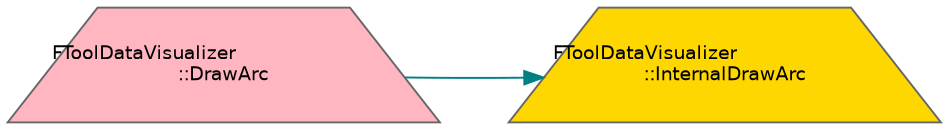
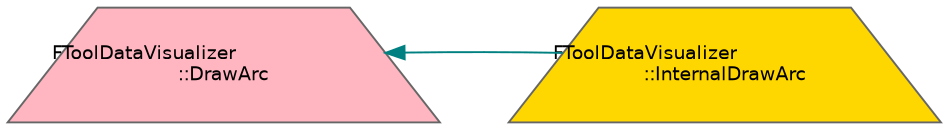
(465, 78) -> (484, 52)
